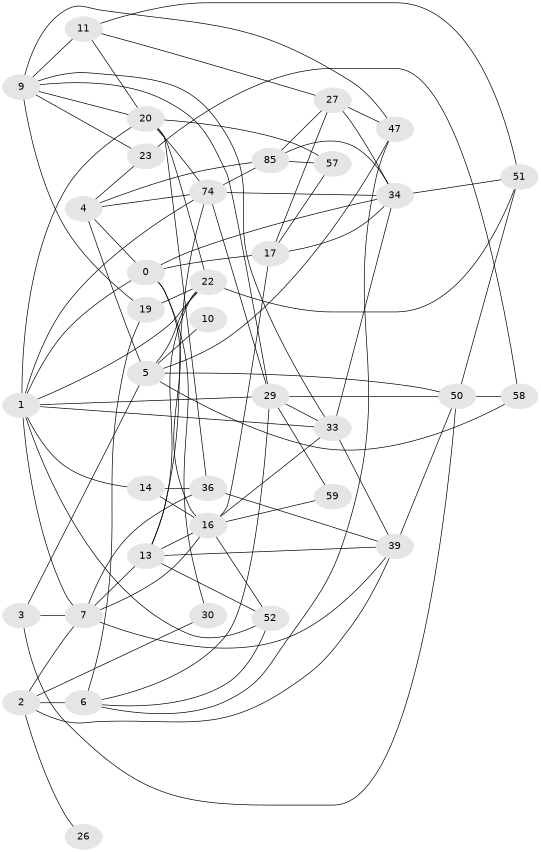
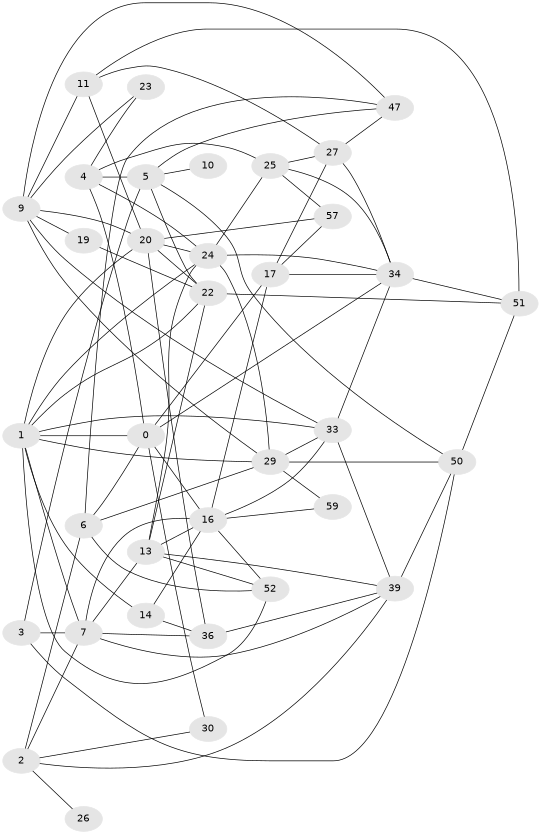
(270, 160) -> (270, 166)
(208, 192) -> (208, 256)
(519, 396) -> none
(112, 505) -> (117, 482)
